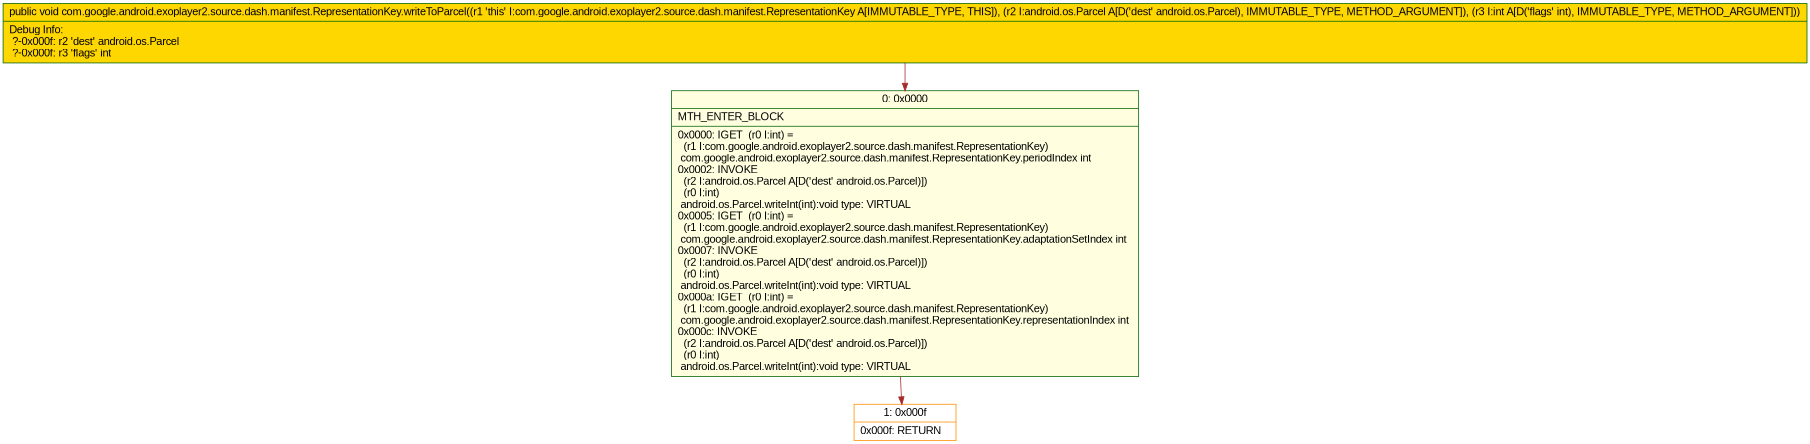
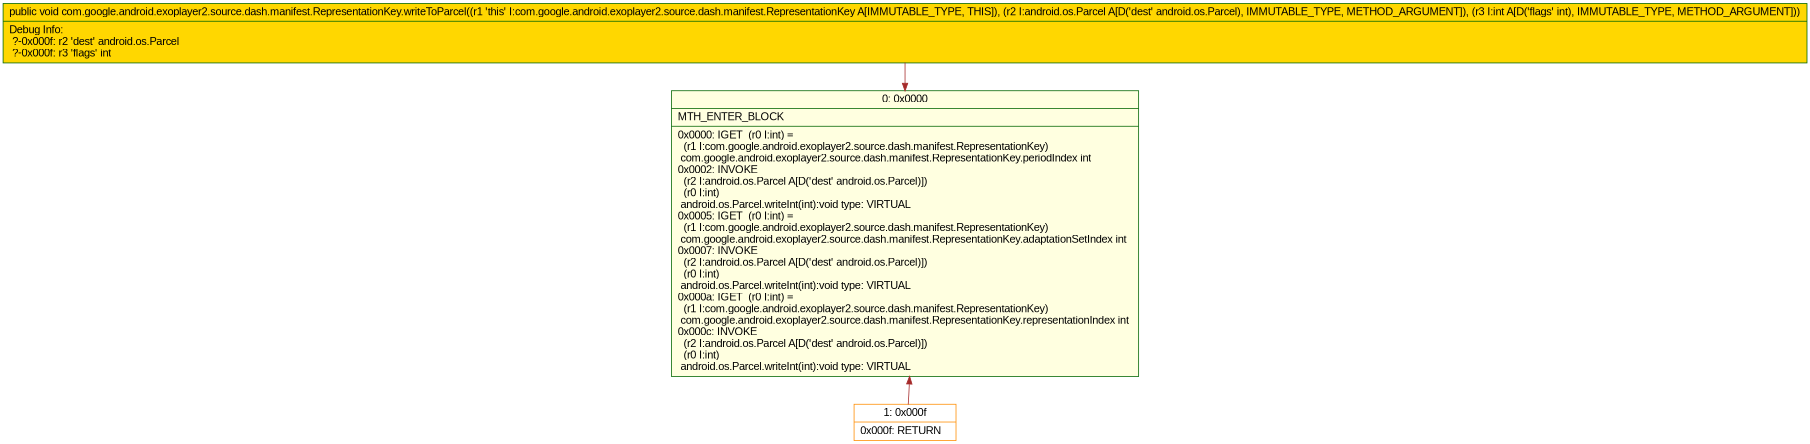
(901, 387) -> (909, 394)
